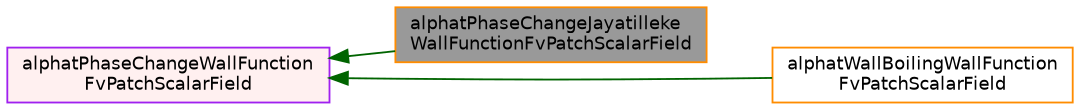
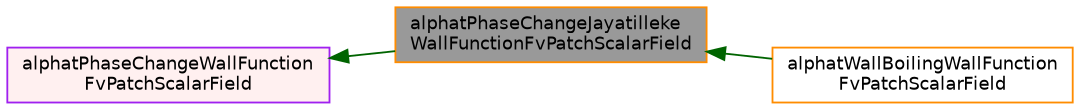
(560, 80) -> (749, 56)
